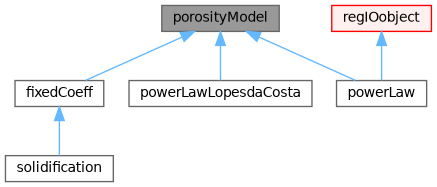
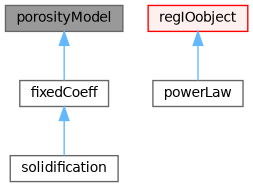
(307, 59) -> none
(220, 94) -> none
